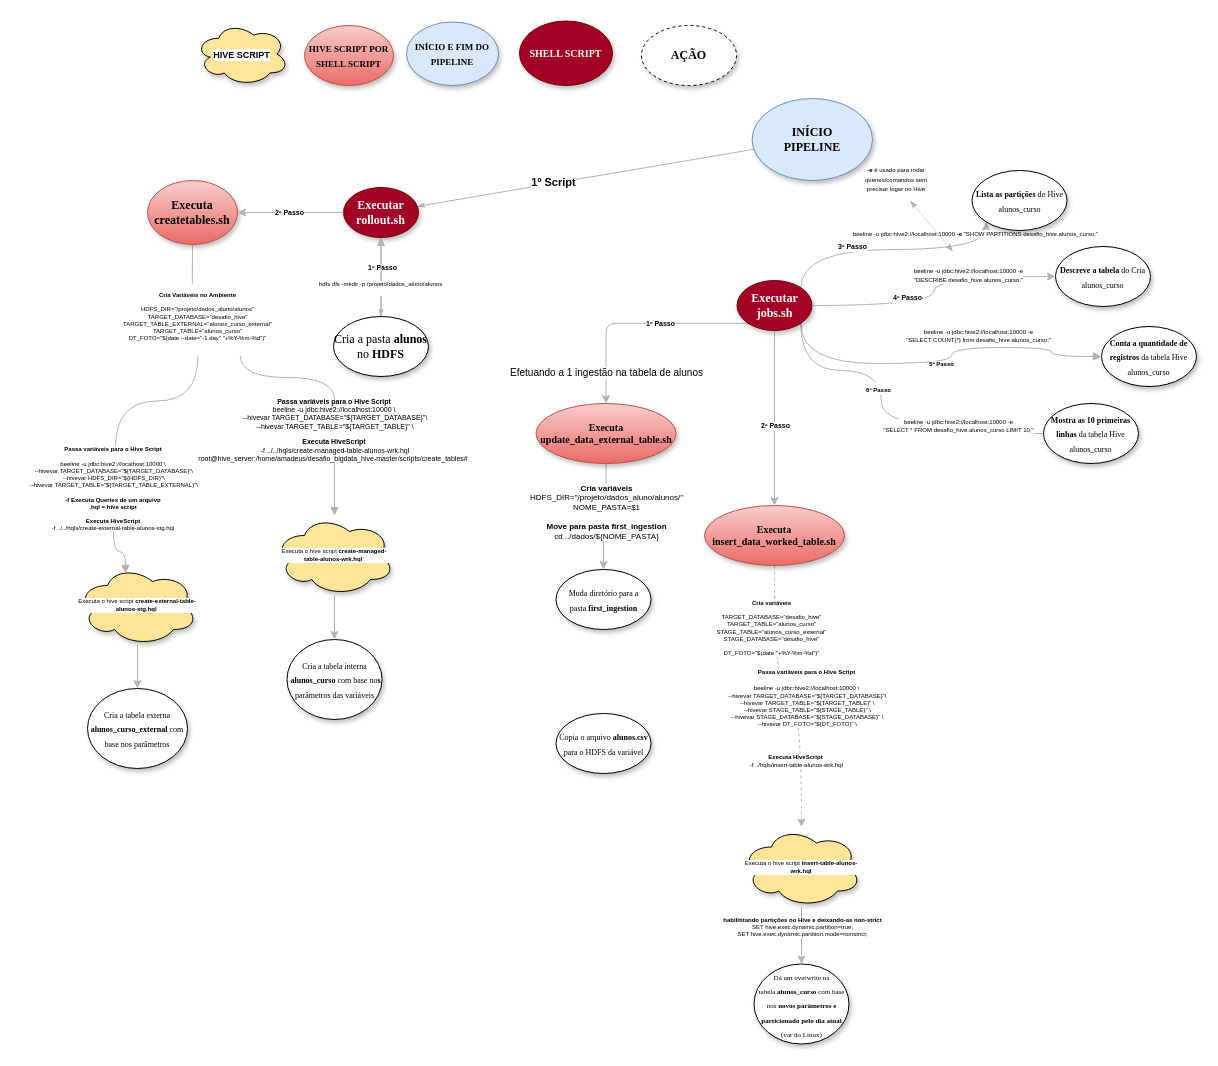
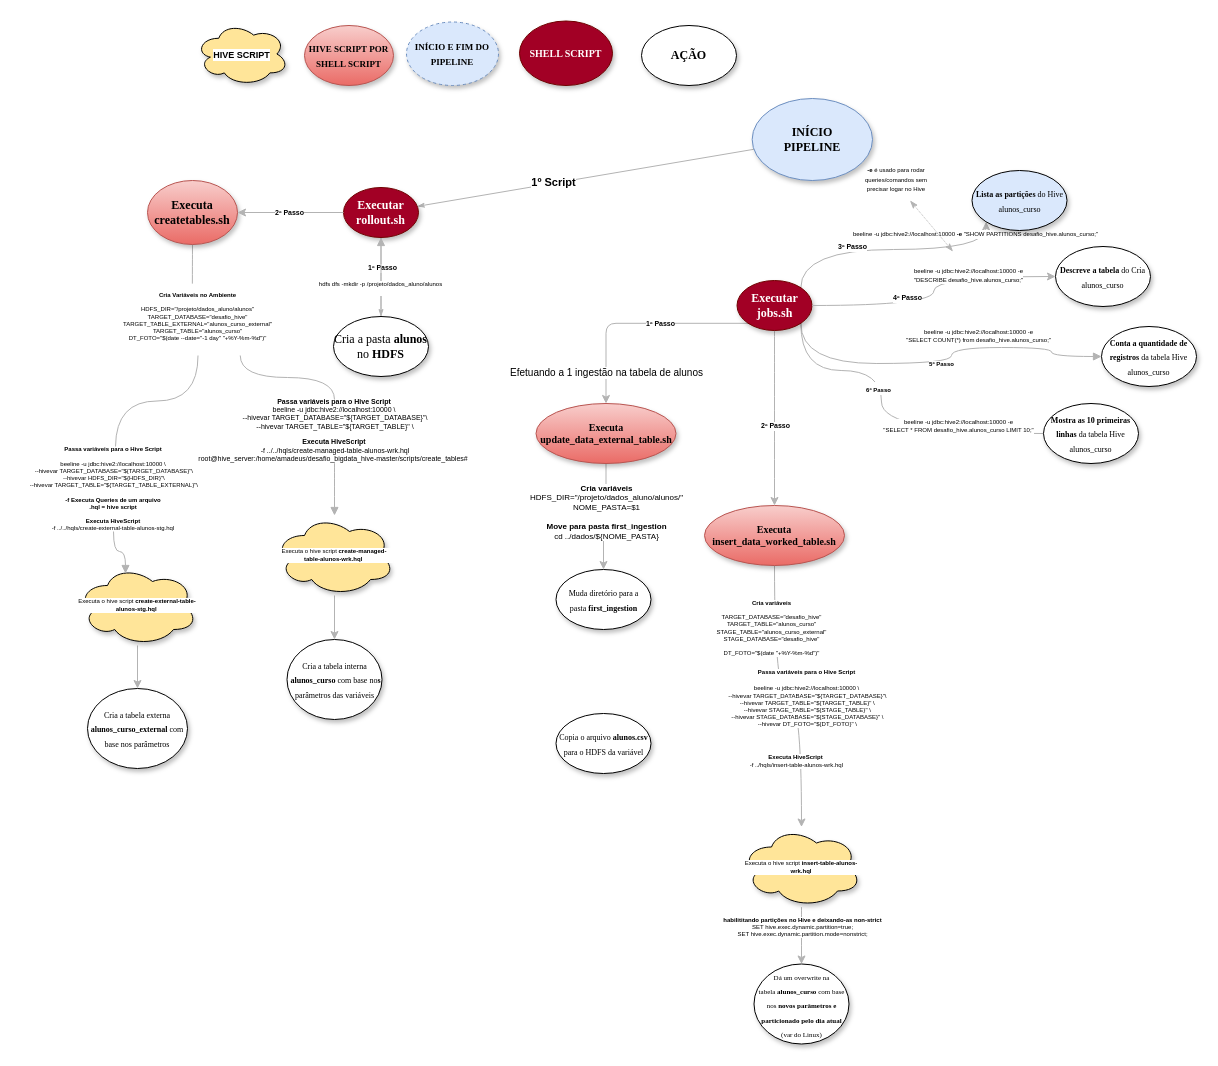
(453, 54) -> (453, 54)
(689, 56) -> (689, 56)
(1020, 201) -> (1020, 201)
(801, 794) -> (801, 794)
